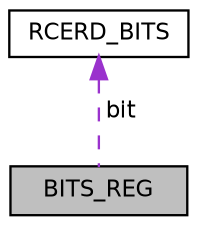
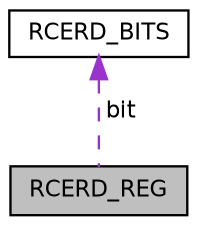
(99, 191) -> (99, 191)
